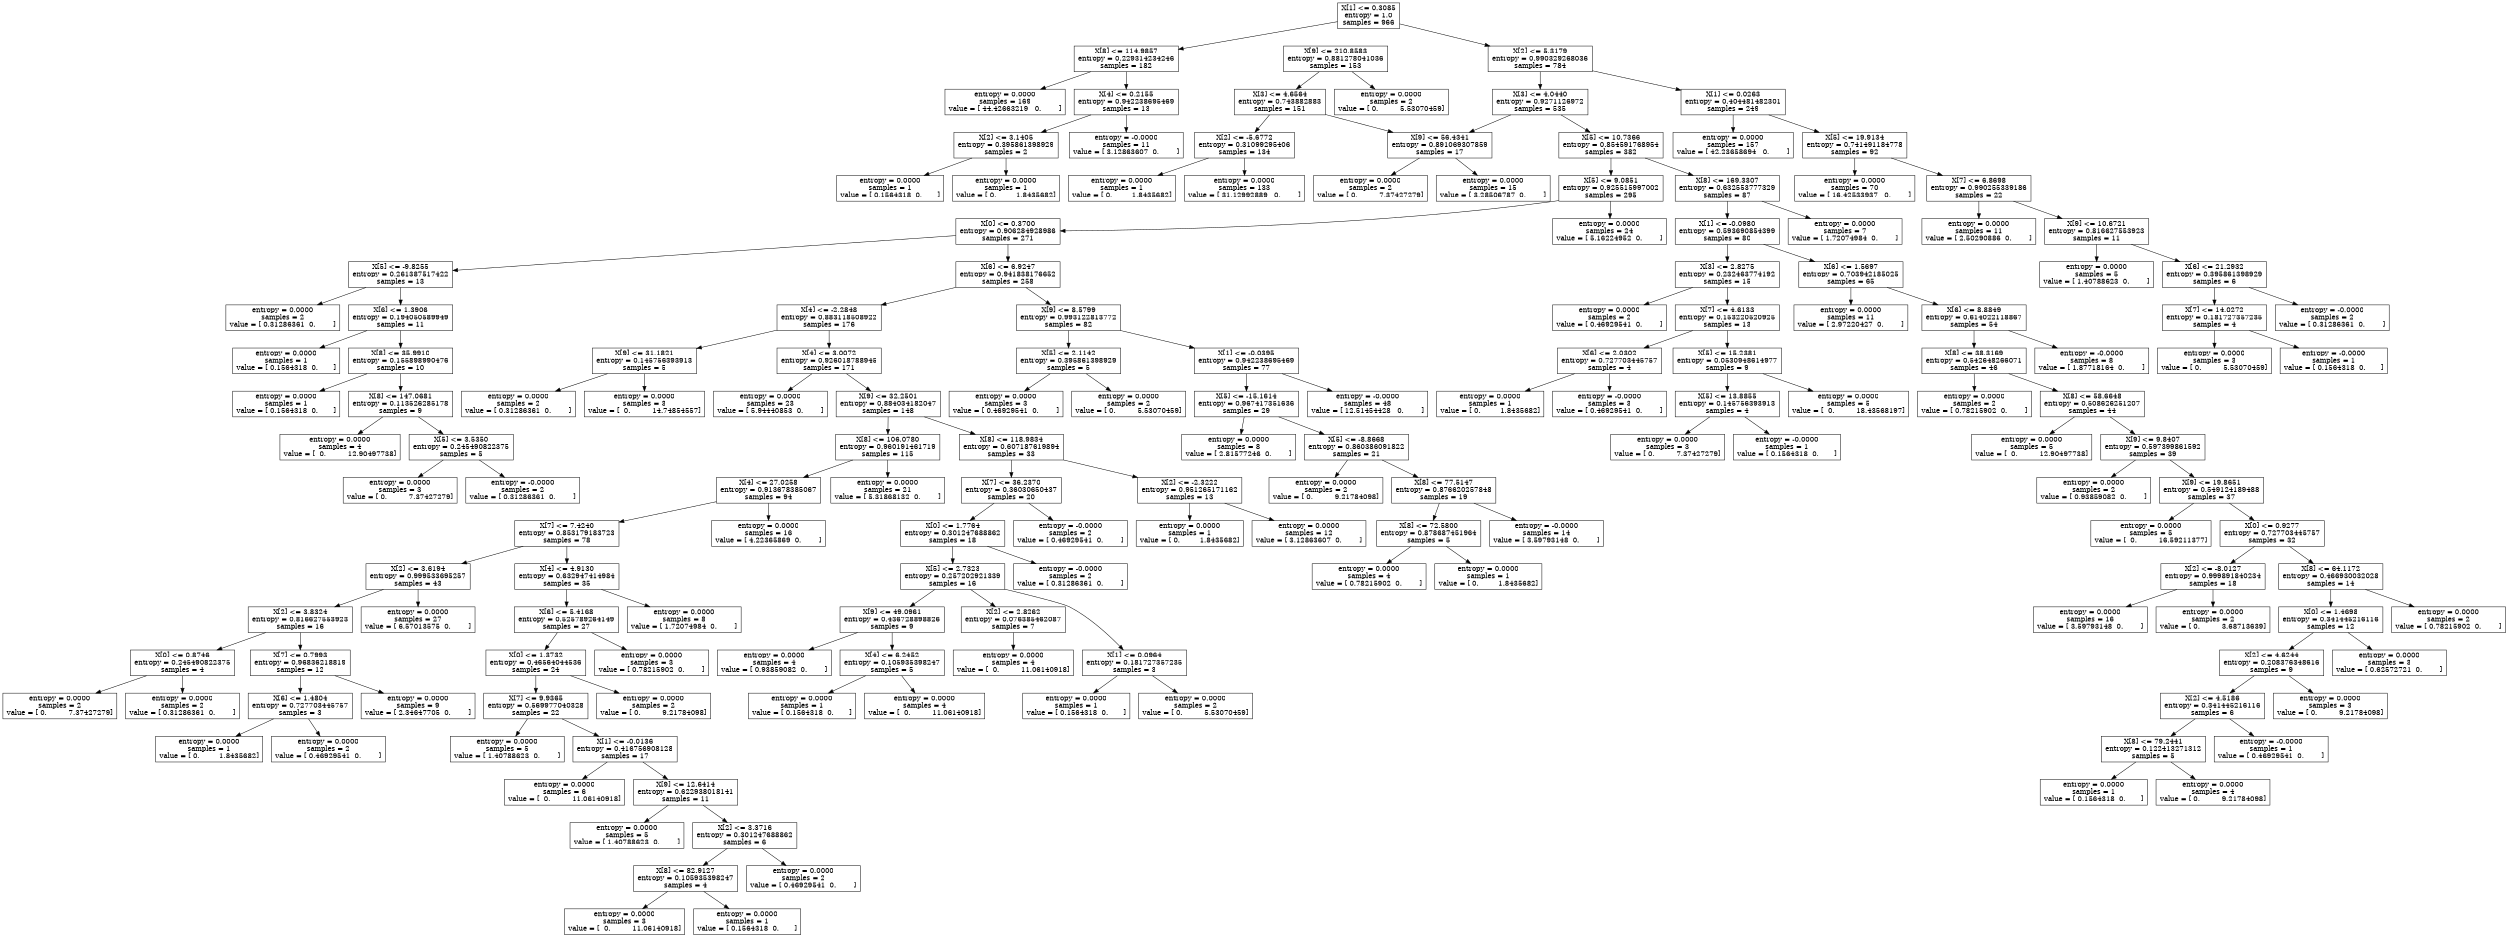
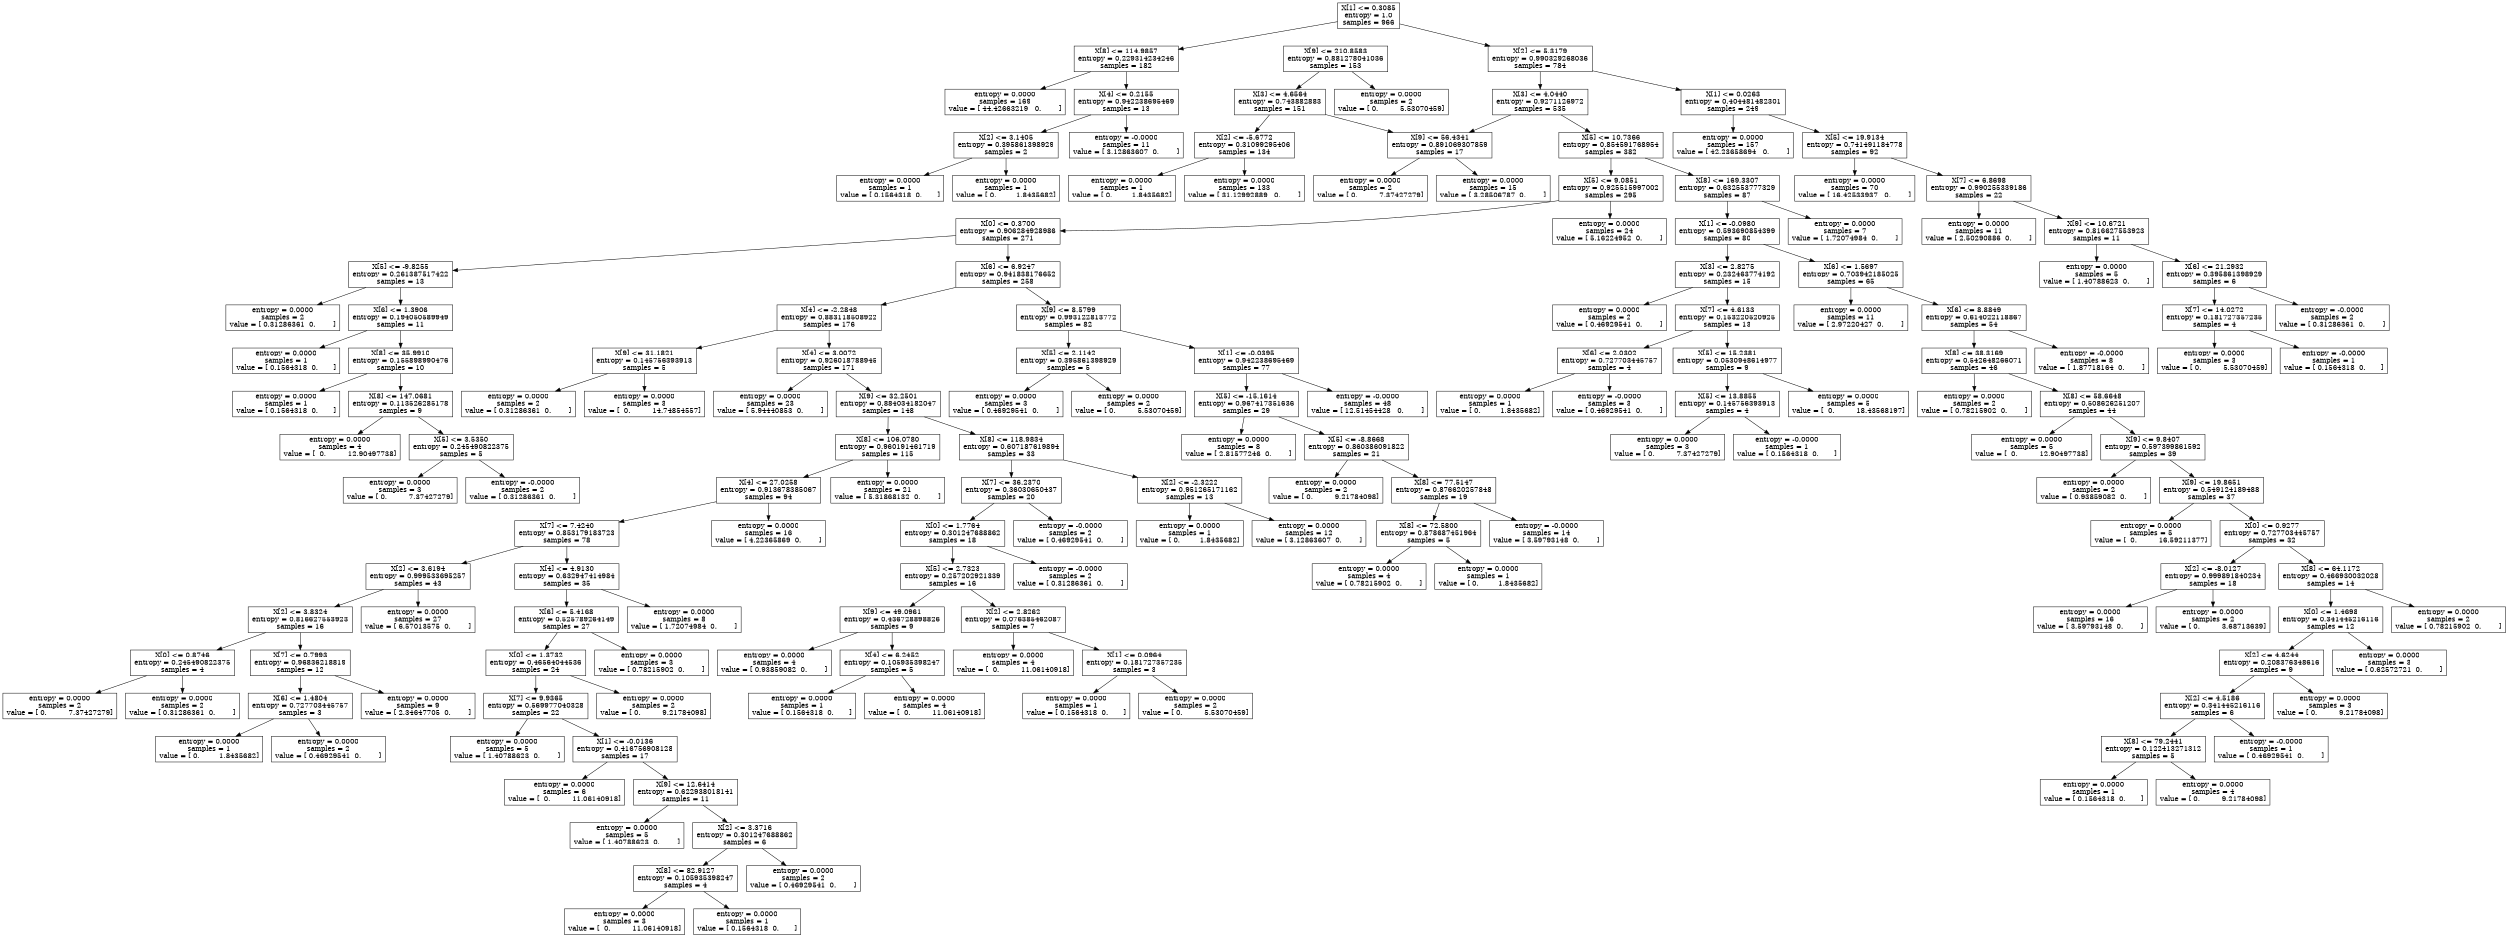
(1068, 606) -> (1072, 640)
